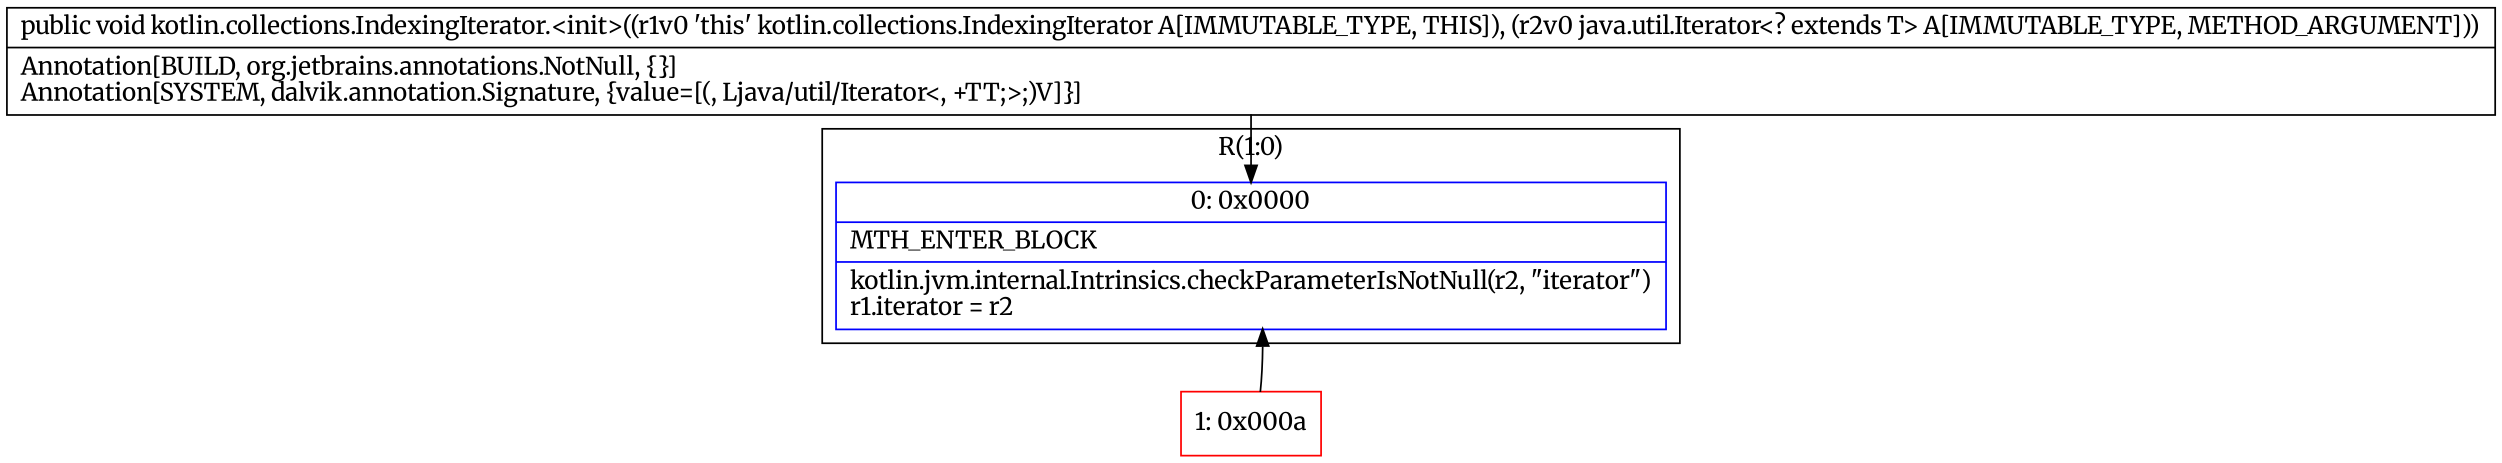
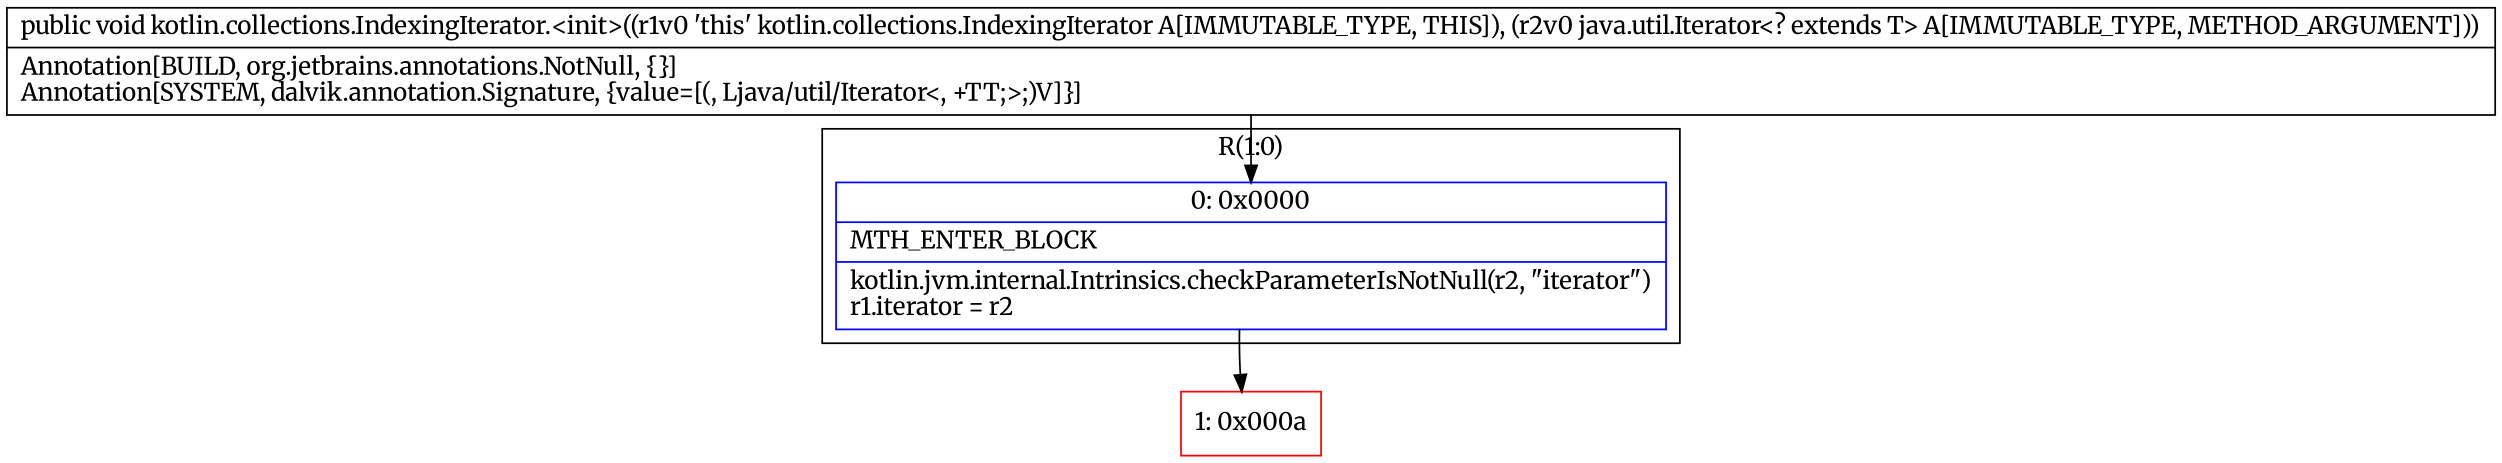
(1262, 369) -> (1240, 354)
